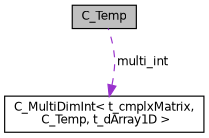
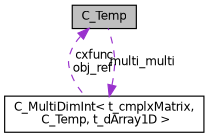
(141, 62) -> (141, 62)
none -> (69, 67)
